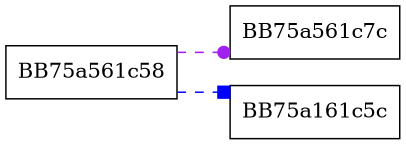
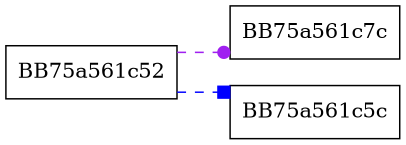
(91, 72) -> (91, 72)
(315, 112) -> (315, 112)
